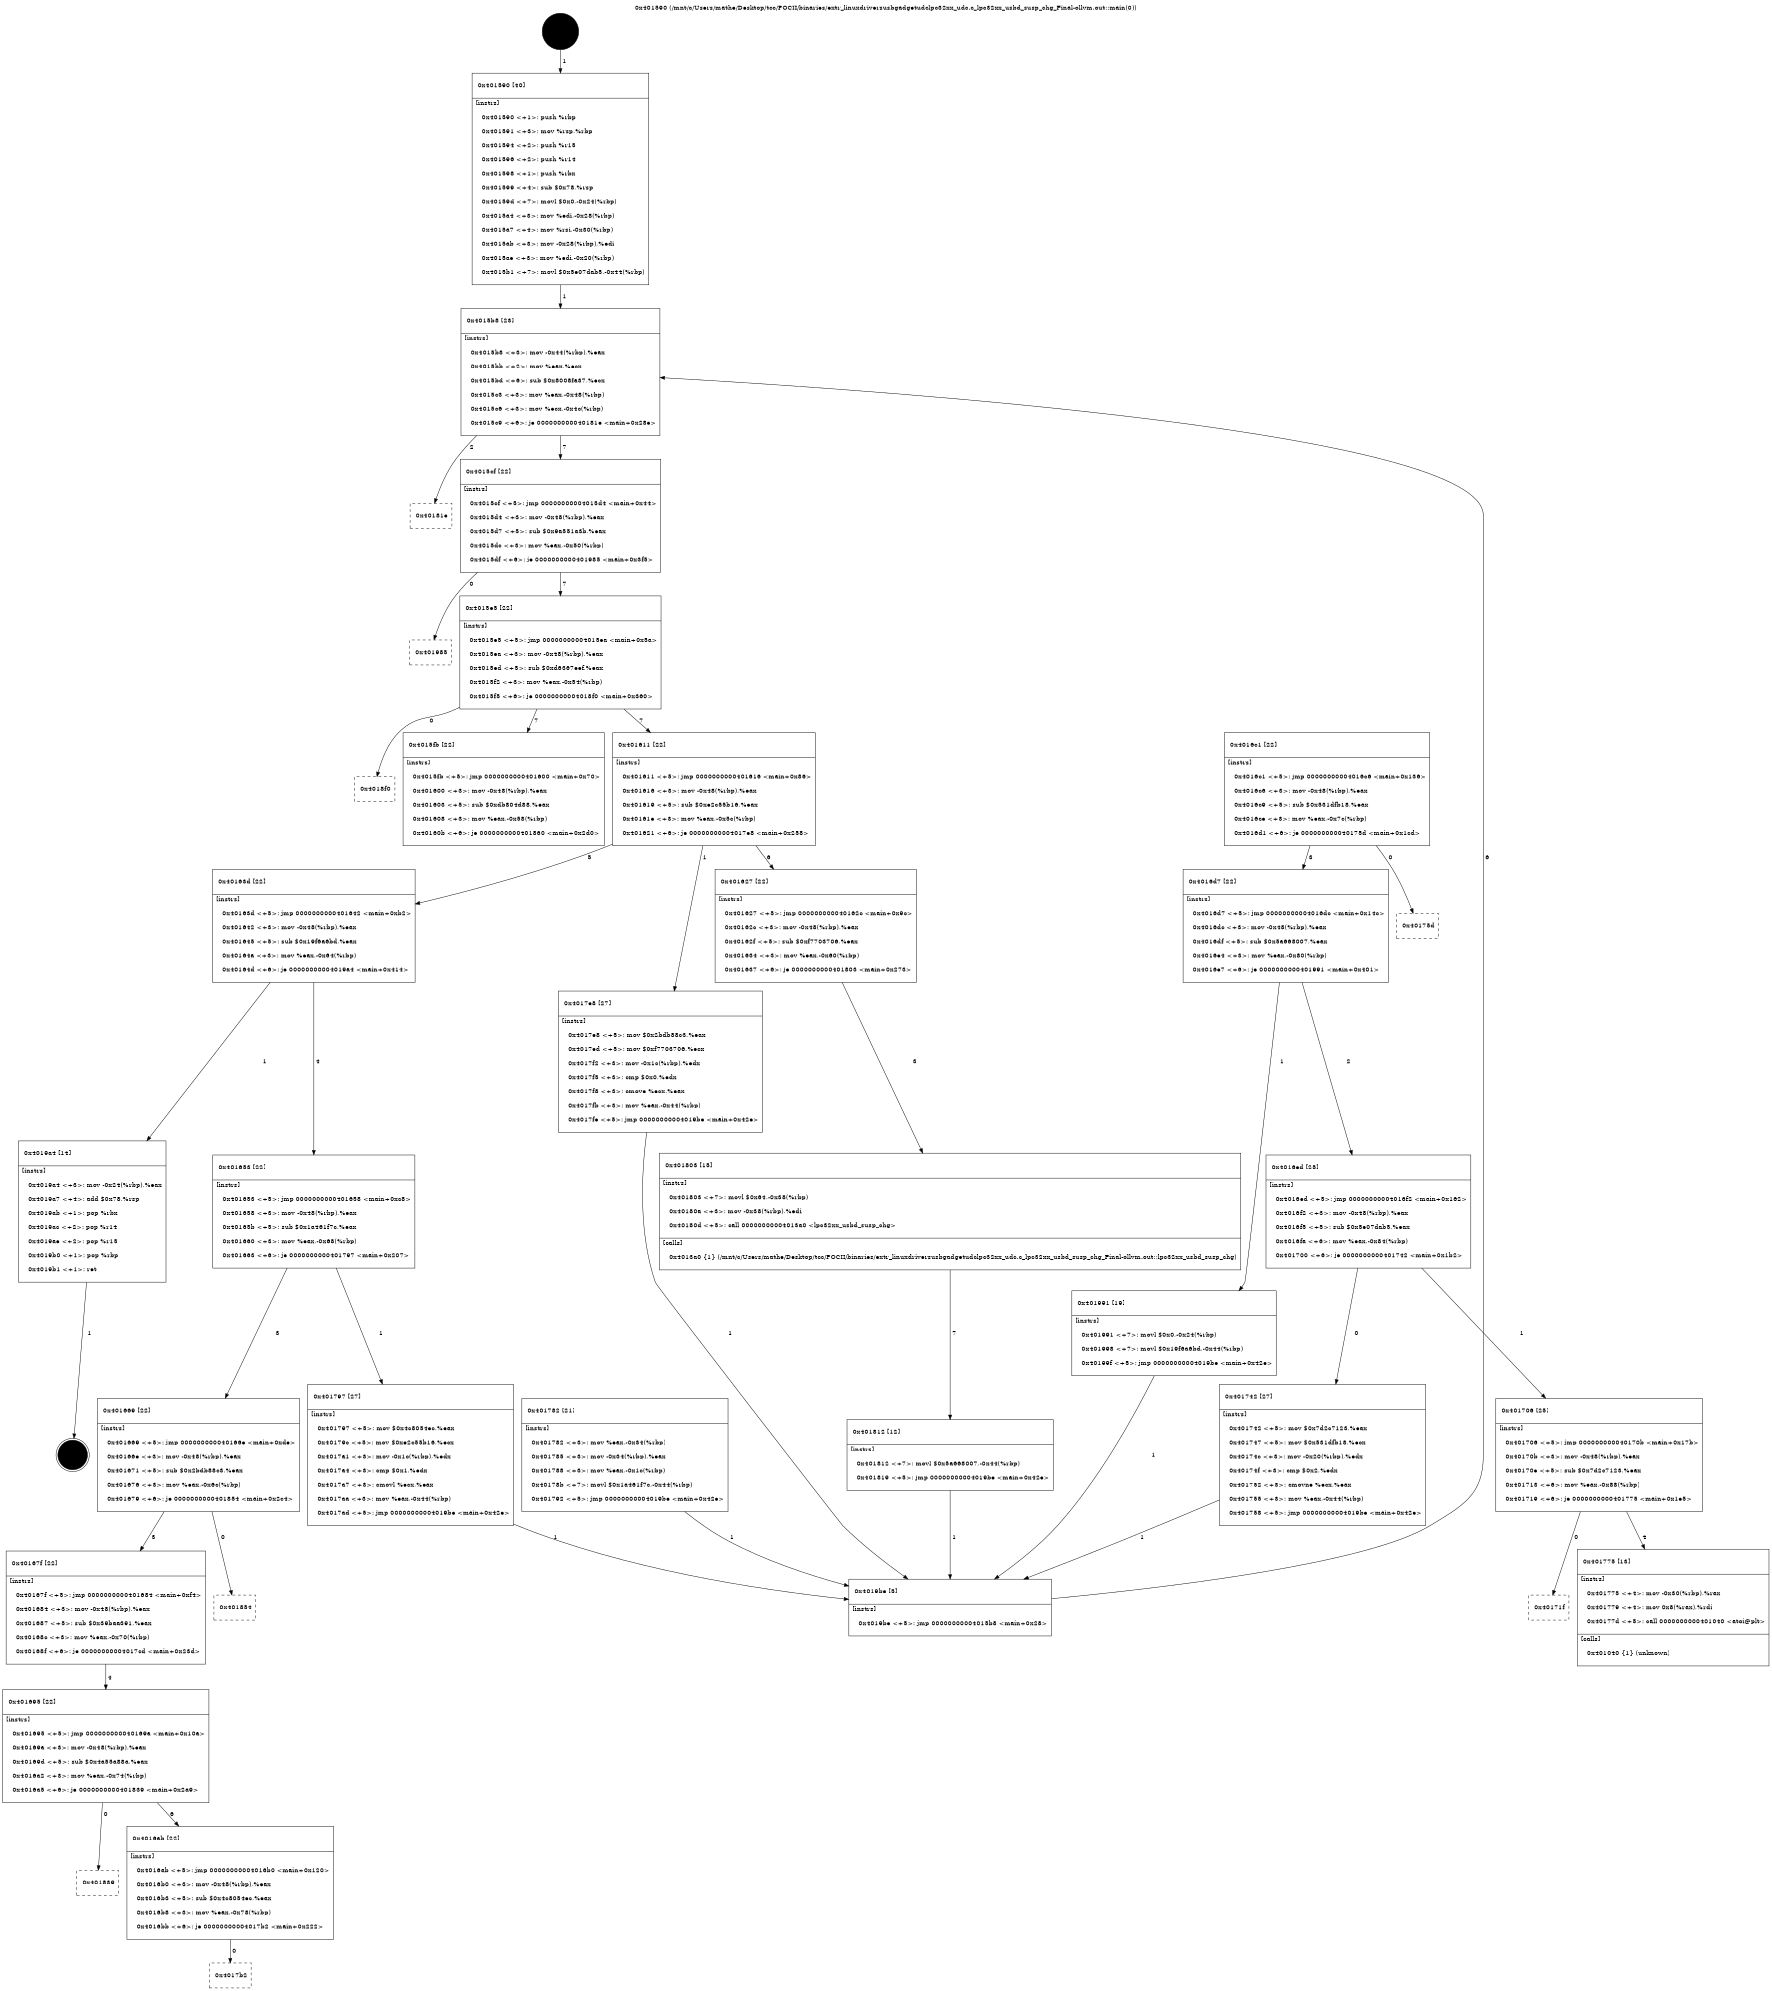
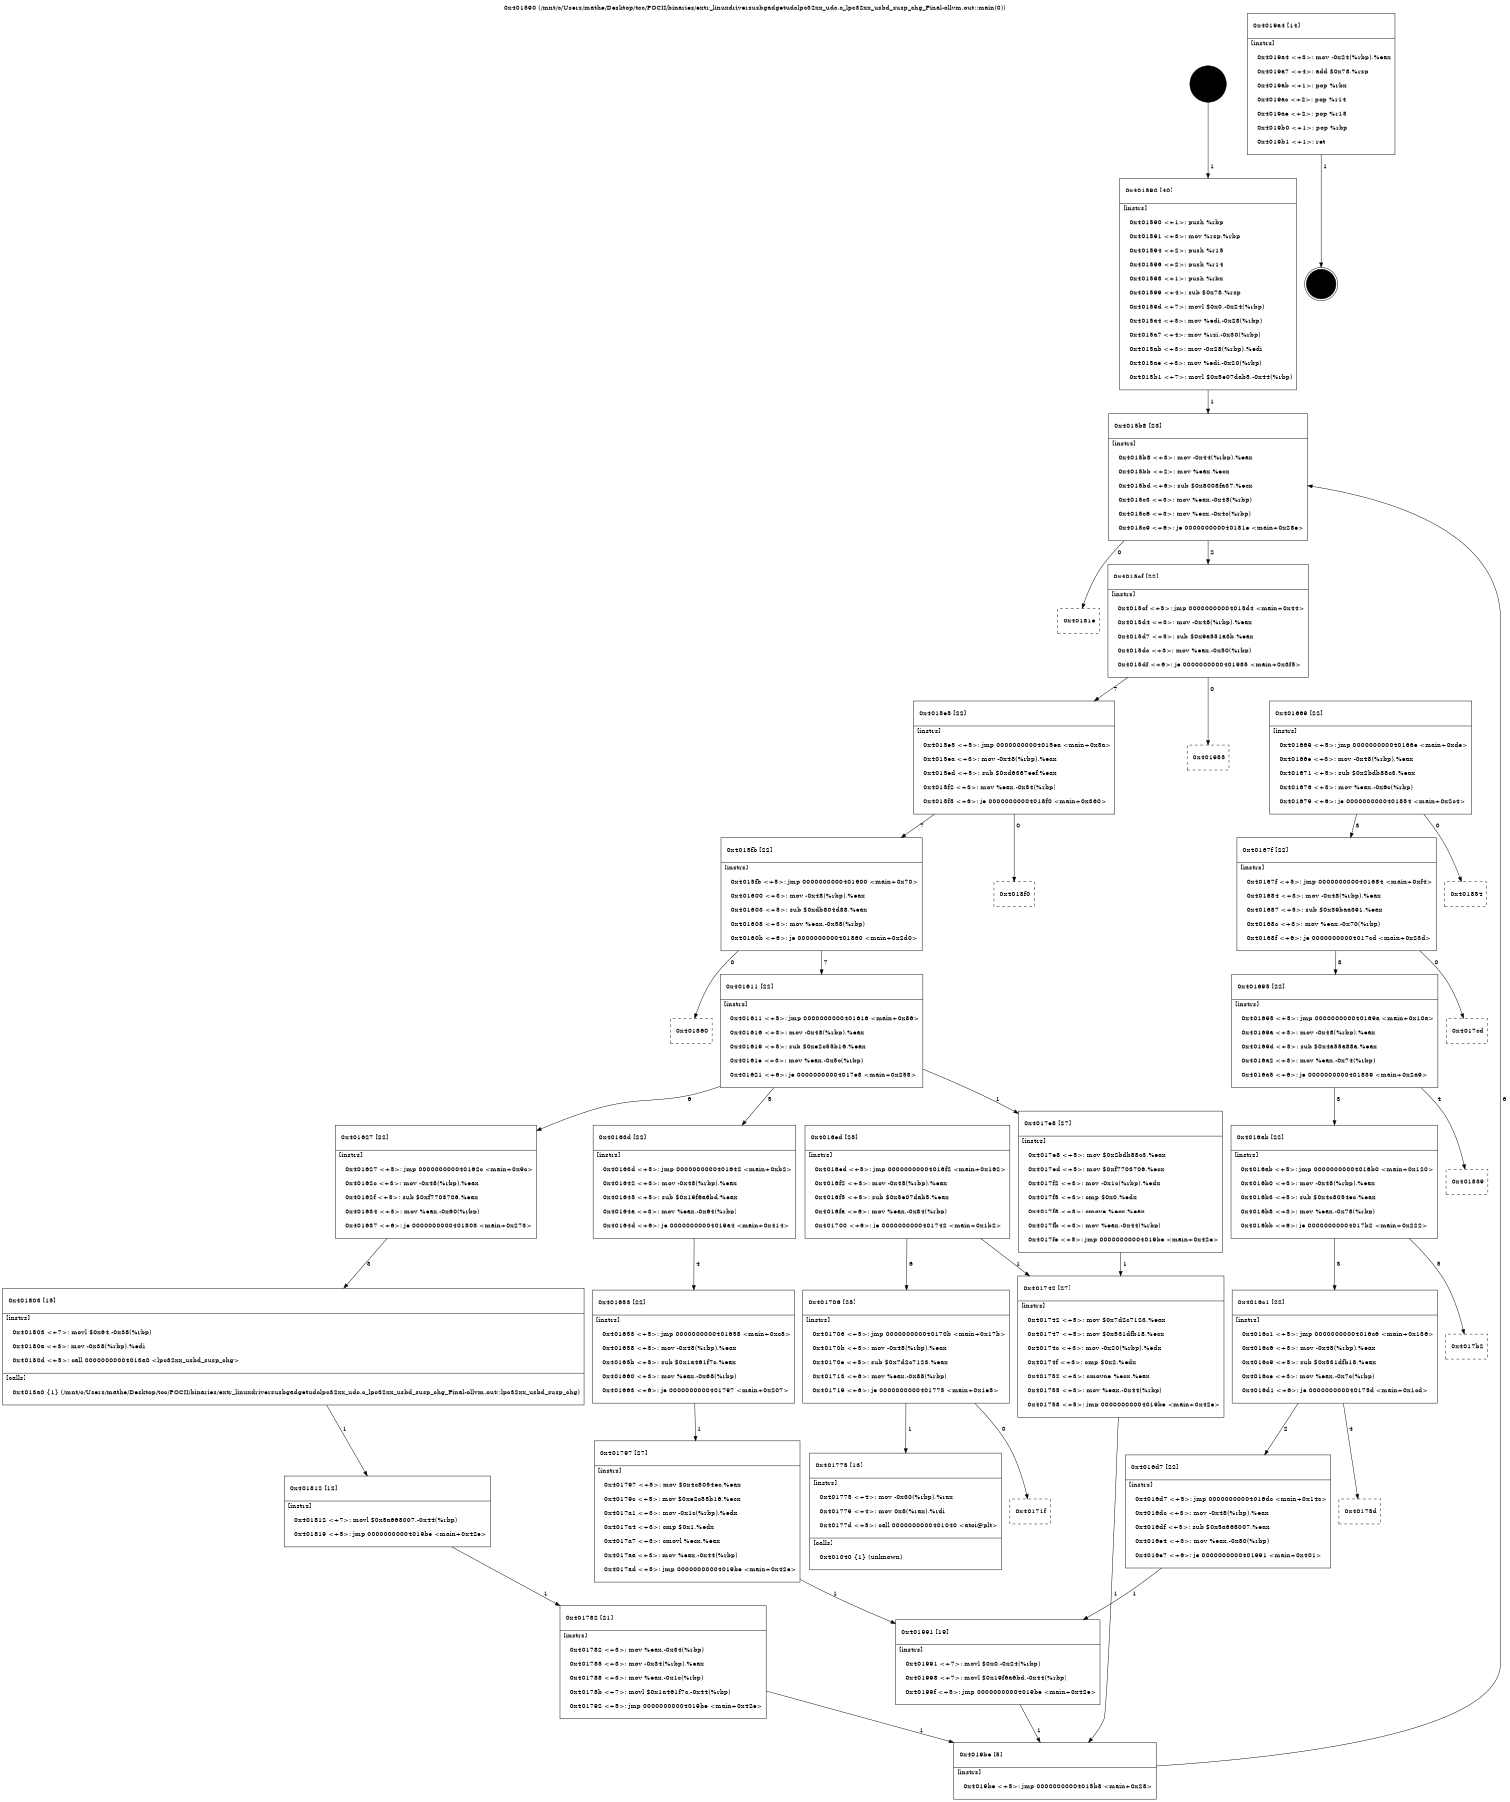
(471, 447) -> (1119, 552)
(564, 447) -> (1211, 552)
(635, 719) -> (822, 960)
(1310, 858) -> (1285, 1429)
(1390, 858) -> (1350, 1429)
none -> (691, 1031)
none -> (1467, 1031)
(210, 1060) -> none
(1326, 1066) -> none
none -> (1335, 1262)
(257, 1331) -> none
(953, 1333) -> (344, 1429)
(1356, 1333) -> (1017, 1264)
(1521, 1333) -> (910, 1264)
(727, 1376) -> (1121, 1262)
(950, 1532) -> (504, 1575)
(1644, 1537) -> (909, 1429)
(676, 1572) -> (845, 1602)
(109, 1678) -> (1339, 963)
(105, 1814) -> (1438, 1099)
(171, 1814) -> (1338, 1099)
(233, 1951) -> (1438, 1264)
